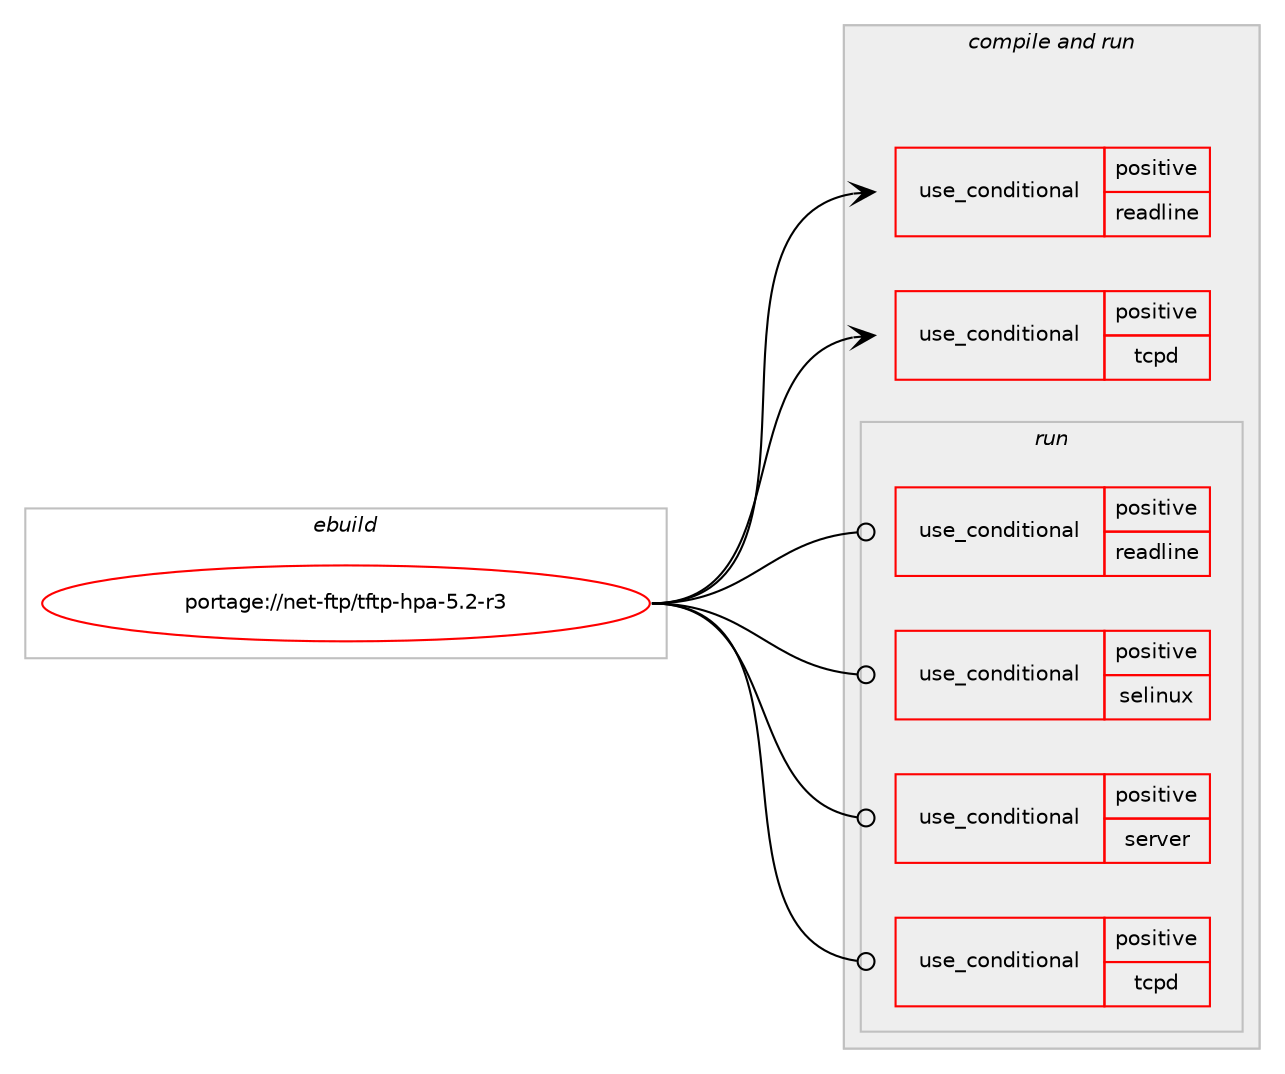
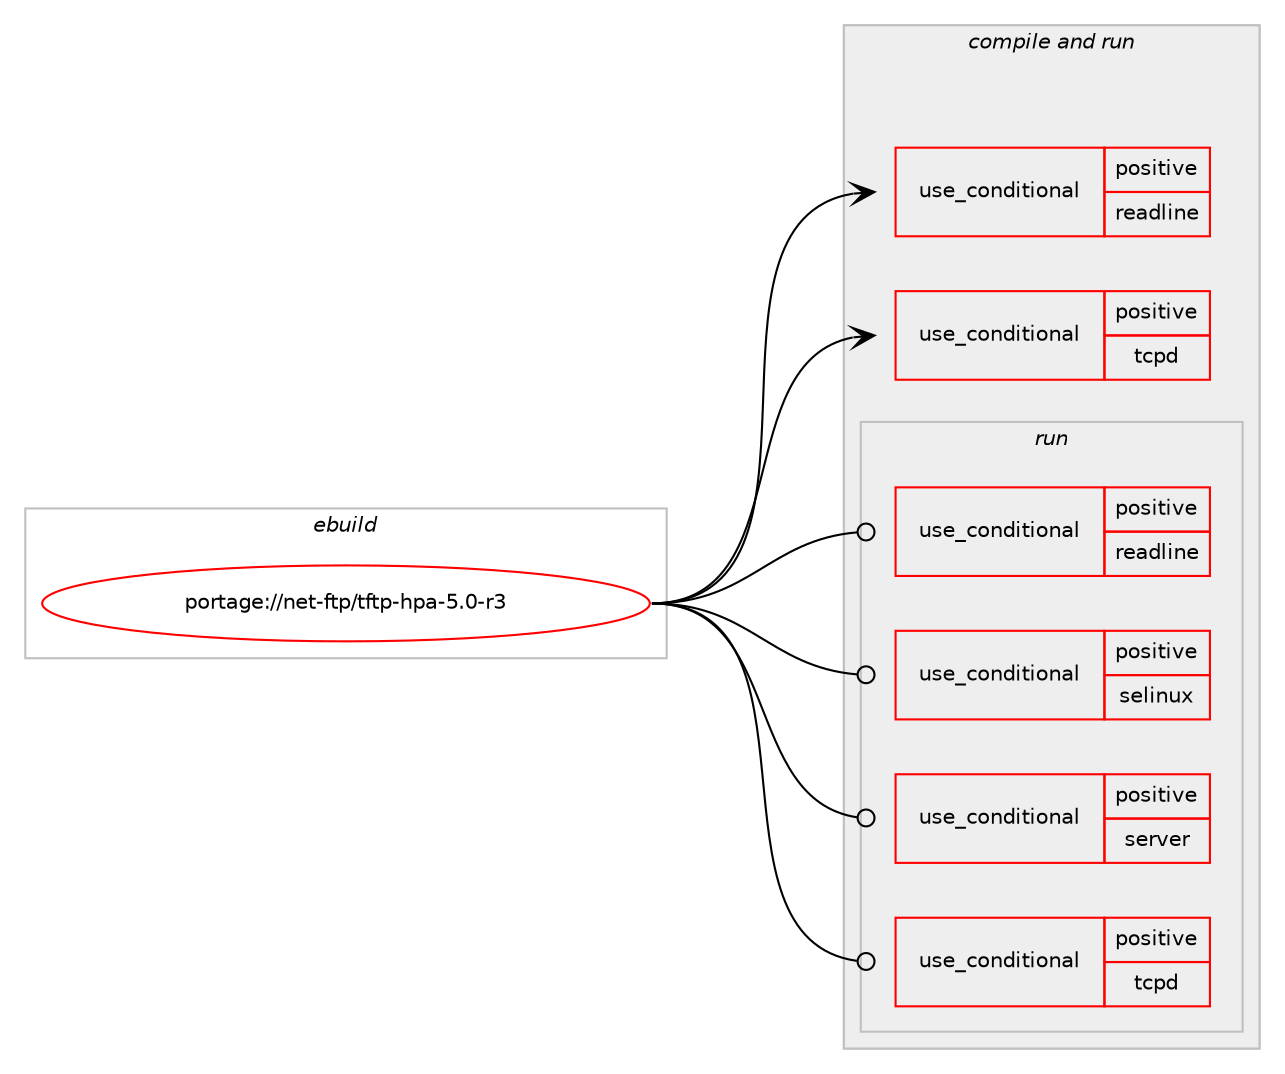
(346, 603) -> (346, 603)
